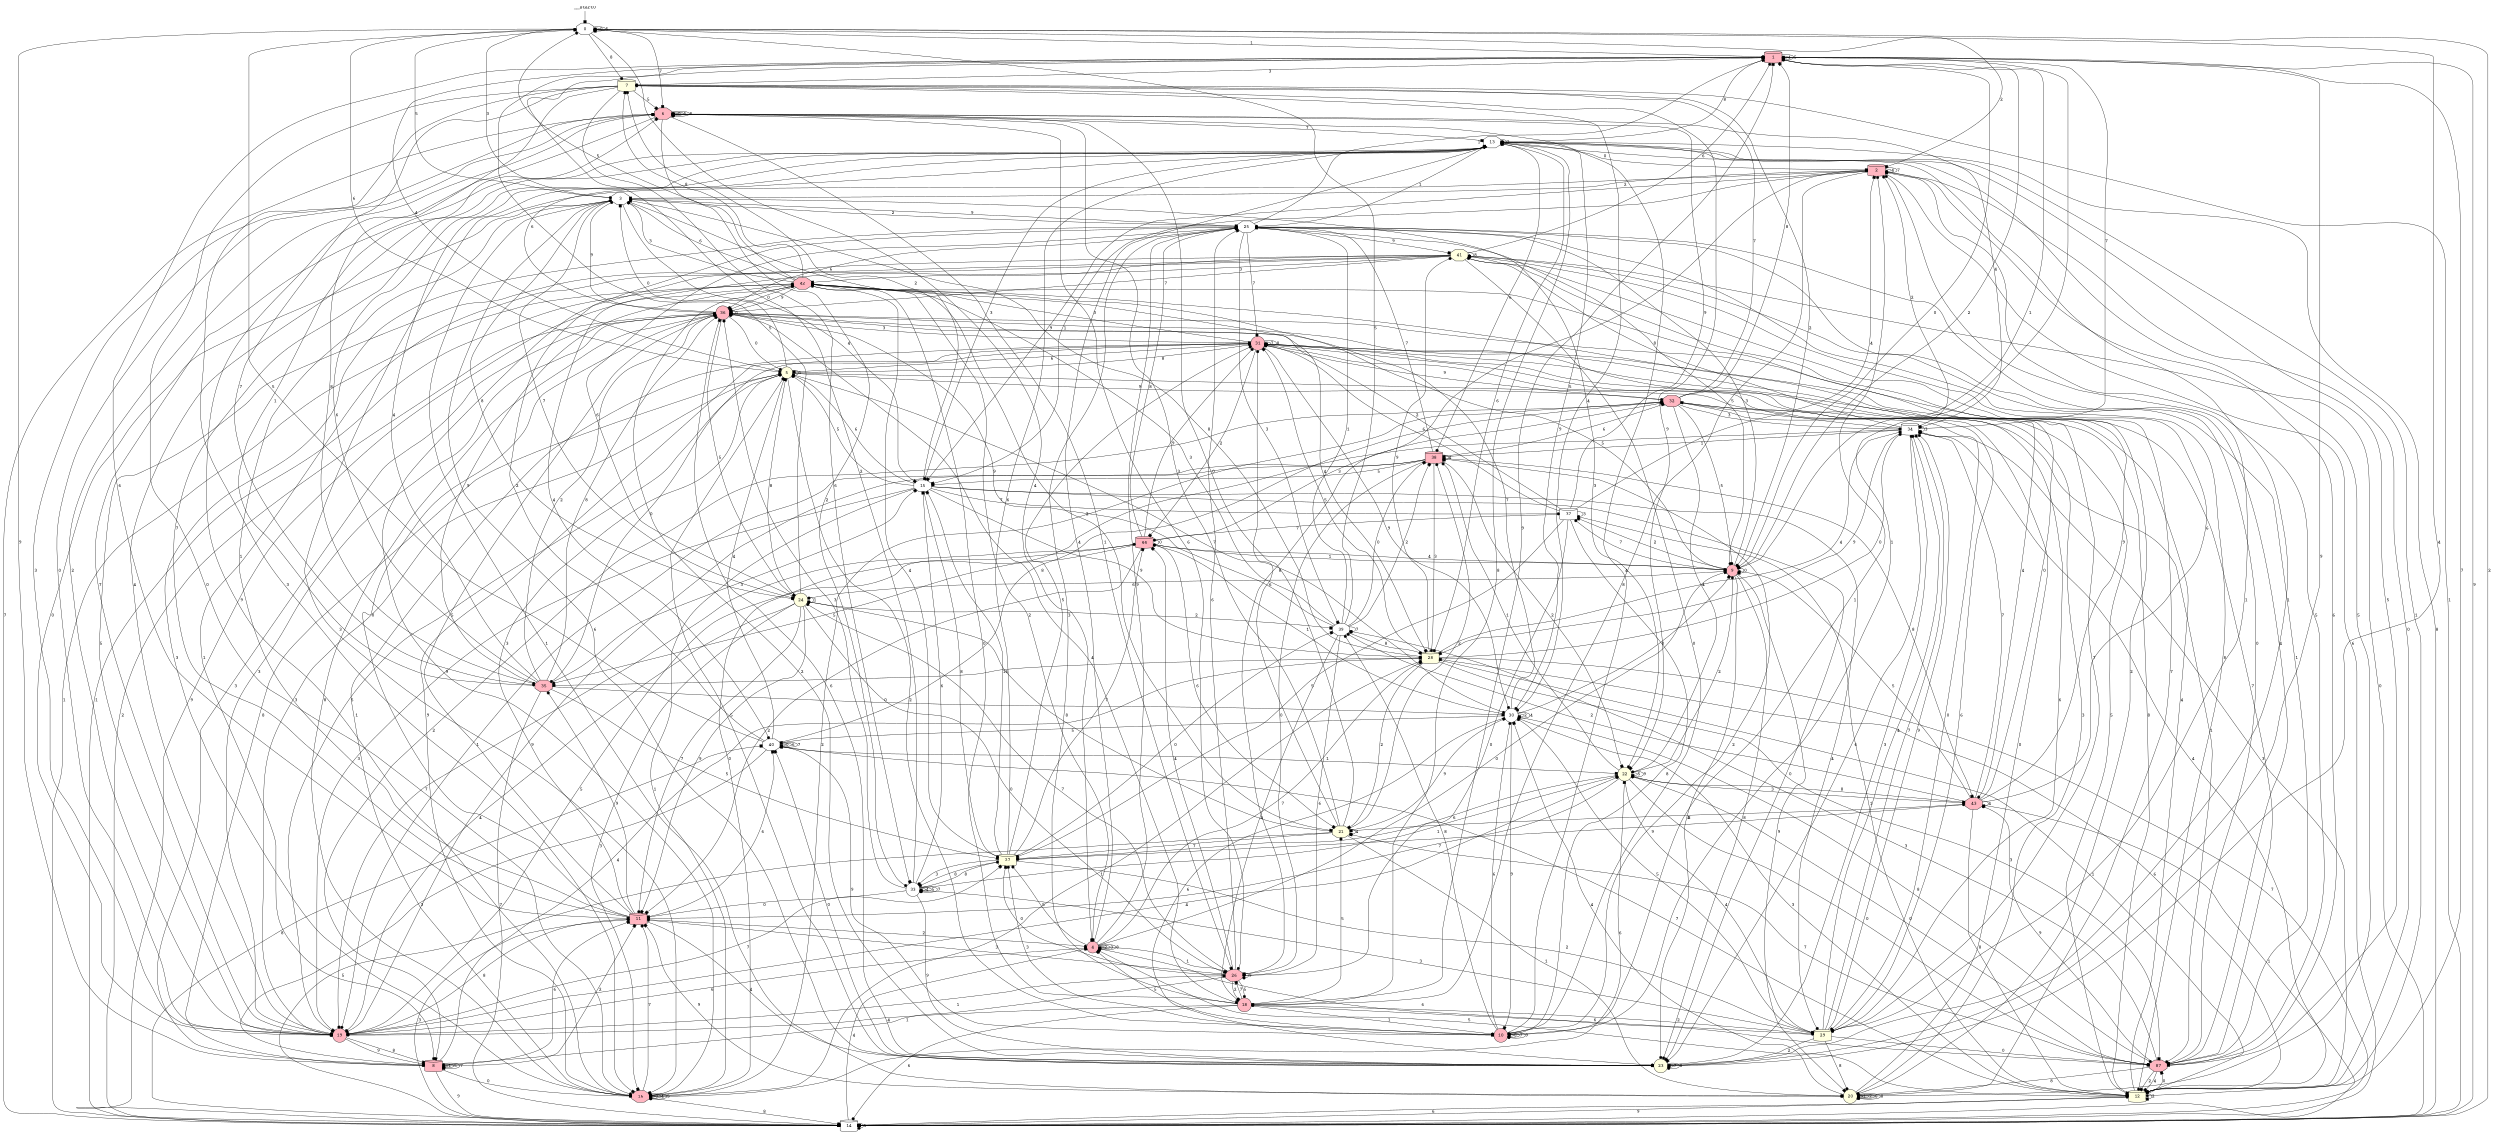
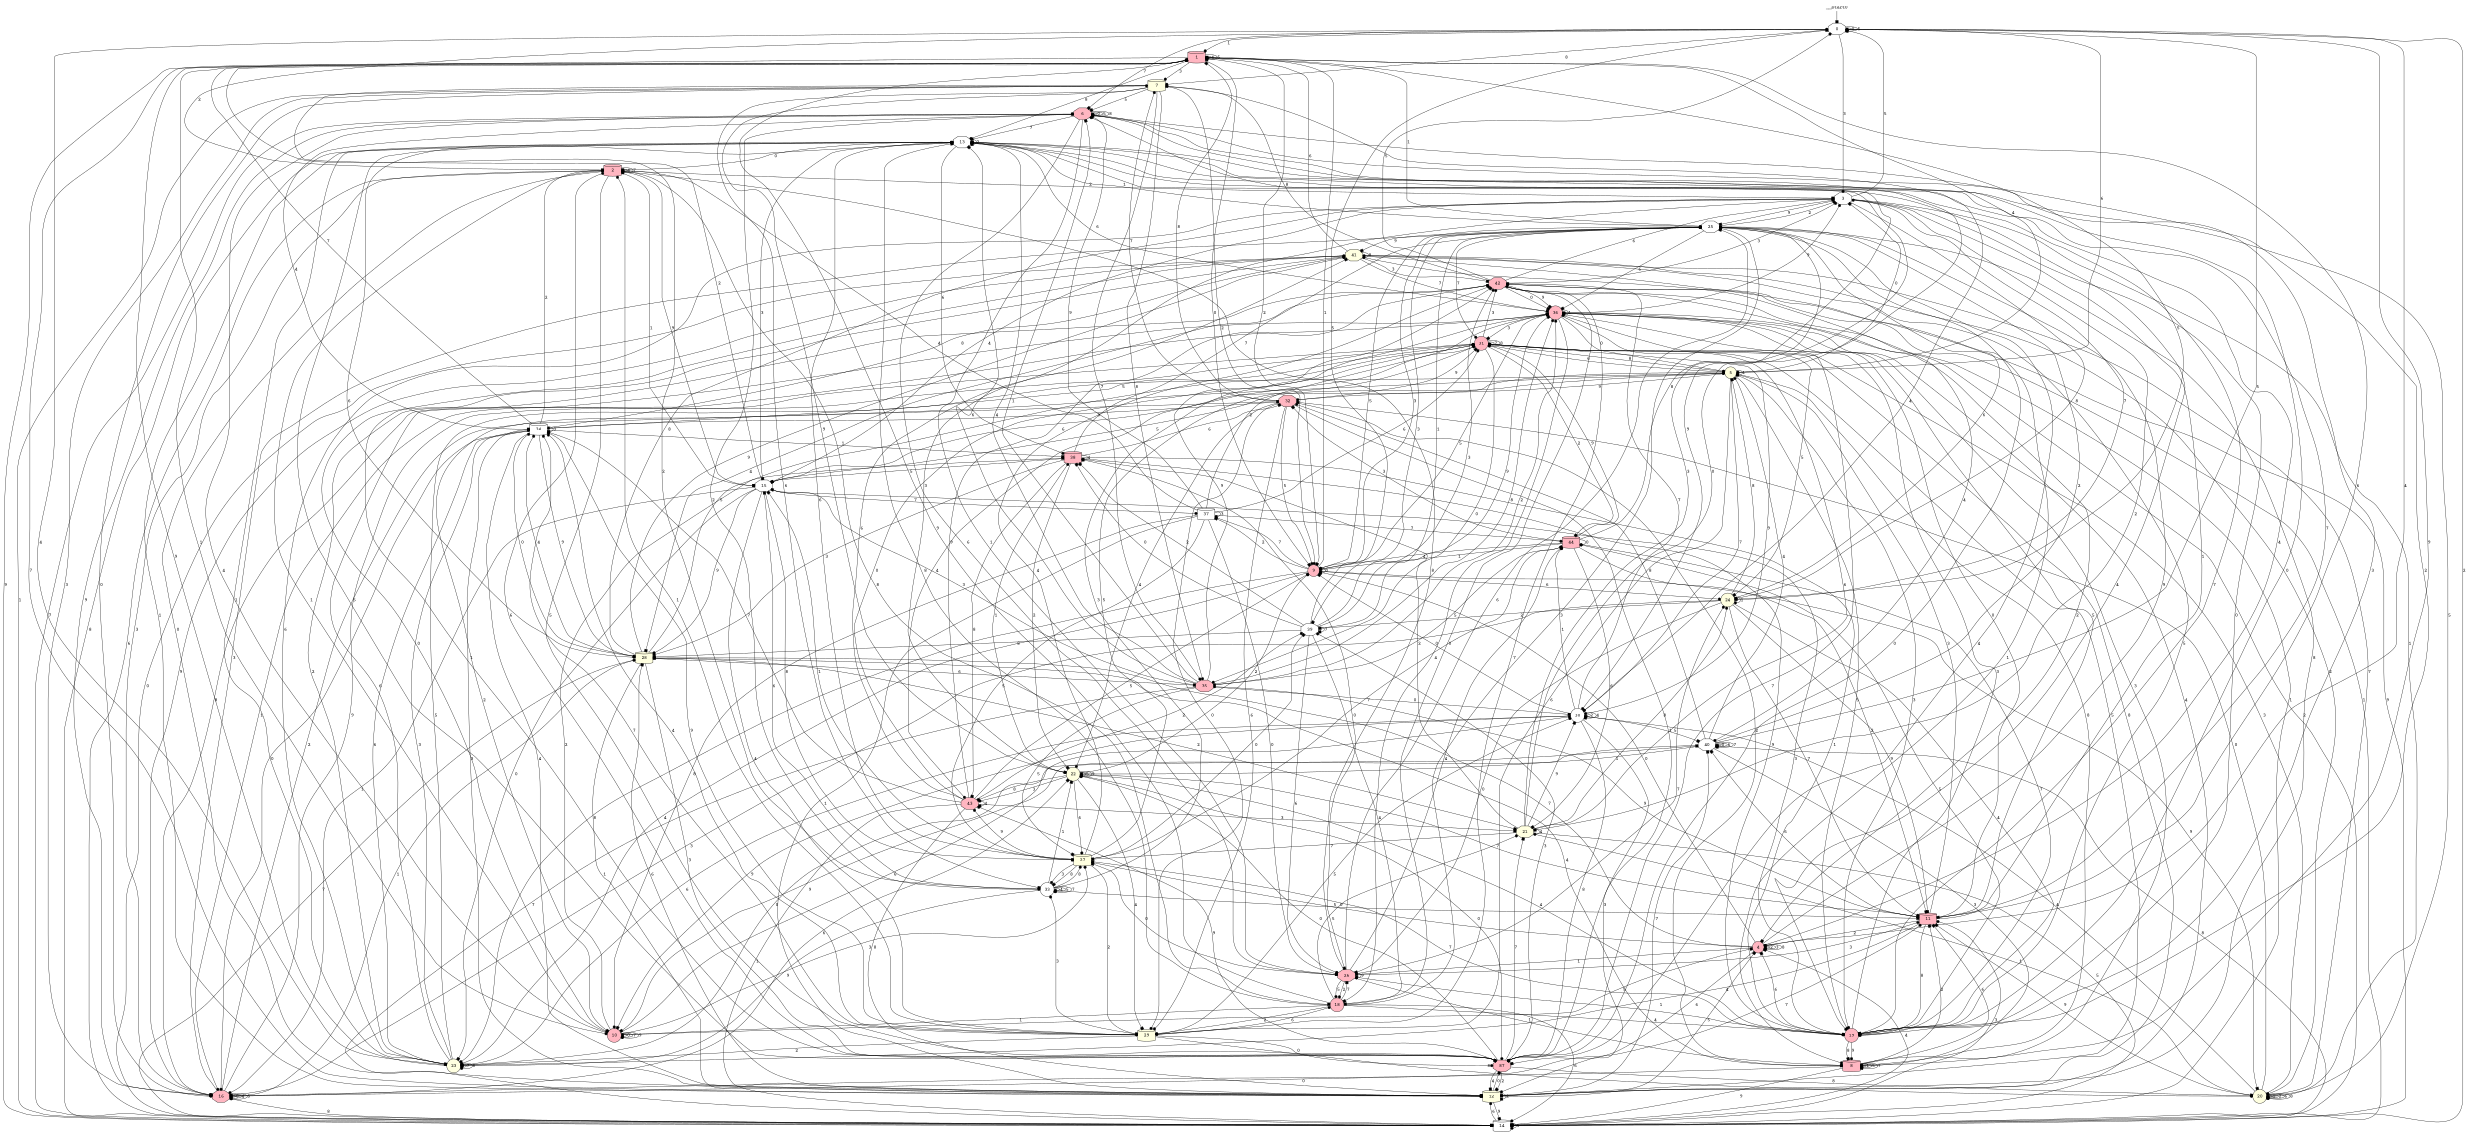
(1435, 817) -> none
